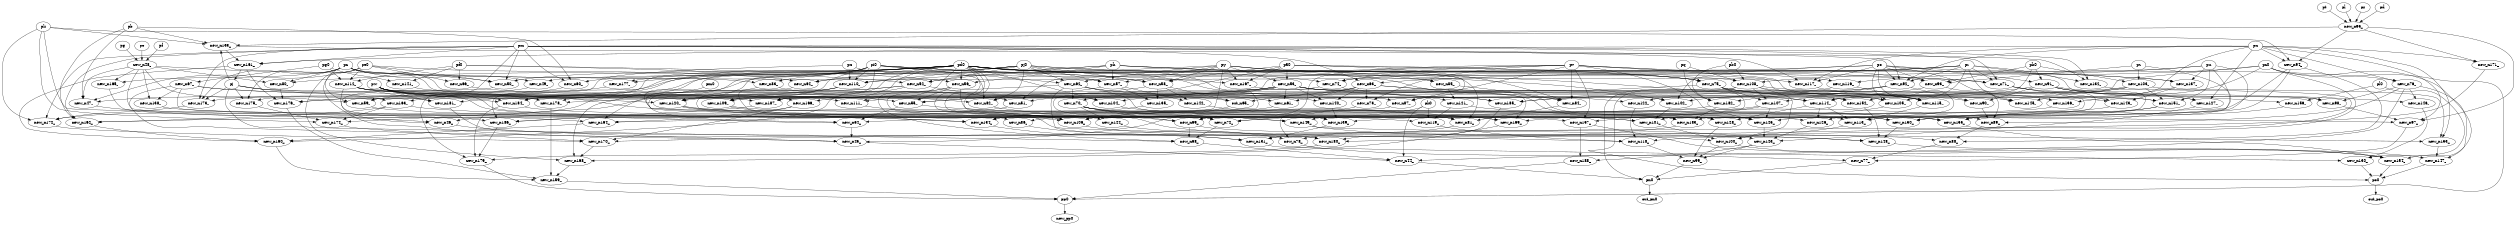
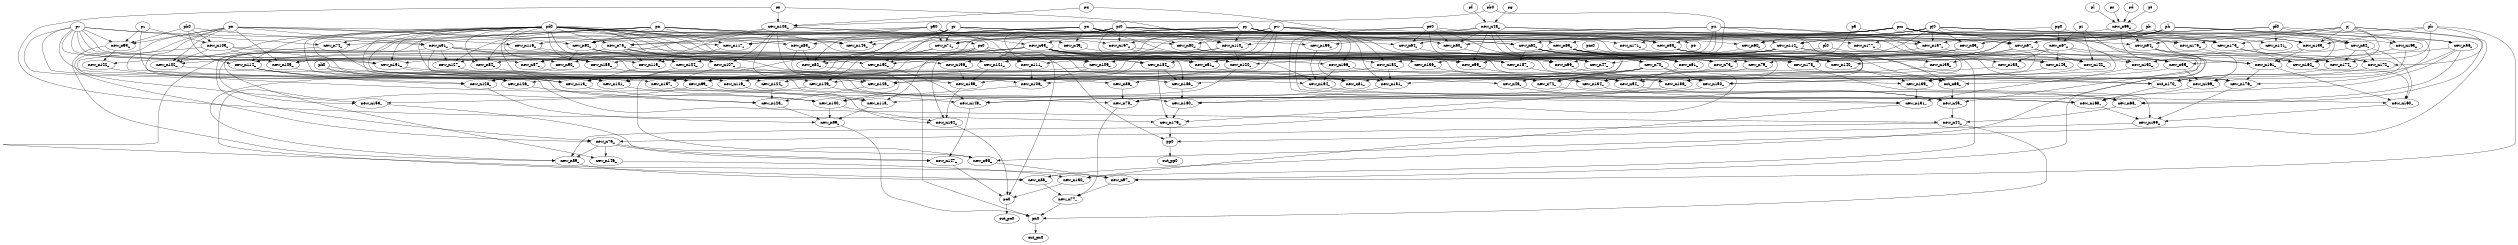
none -> (1854, 27)
none -> (2081, 27)
(142, 54) -> (1596, 31)
none -> (1827, 56)
none -> (1314, 58)
none -> (1758, 65)
(961, 73) -> (1051, 59)
(239, 74) -> (2358, 58)
(1950, 74) -> (883, 32)
(1324, 75) -> (139, 70)
(370, 92) -> (1507, 55)
(439, 96) -> (1599, 34)
(653, 96) -> (2102, 58)
(1400, 111) -> (1389, 73)
(370, 112) -> (2283, 55)
(1046, 117) -> none
(599, 142) -> (2167, 84)
(1798, 153) -> (1280, 132)
(1580, 161) -> none
(1065, 219) -> (1170, 161)
